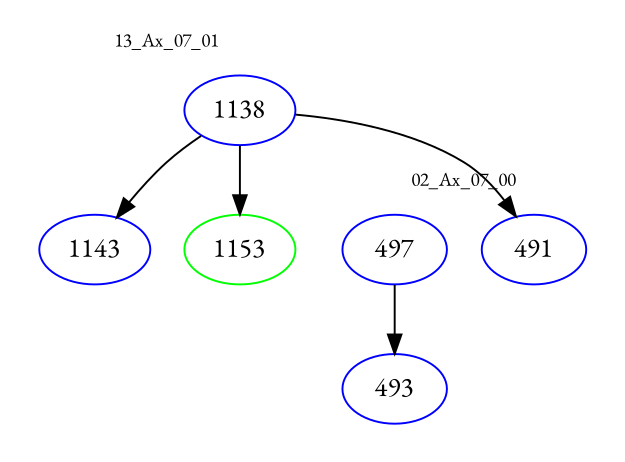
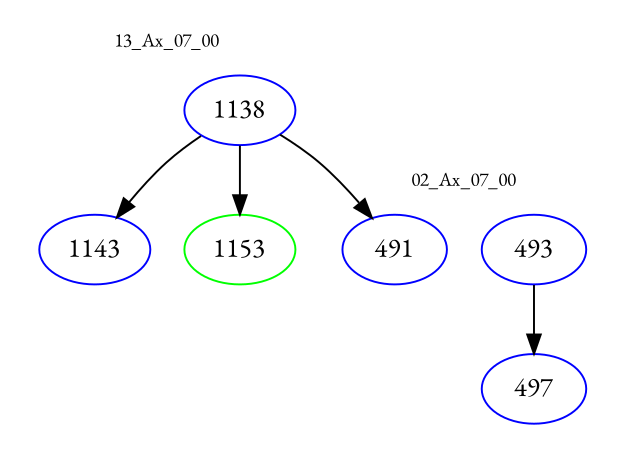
(167, 42) -> (167, 42)
(395, 310) -> (534, 310)
